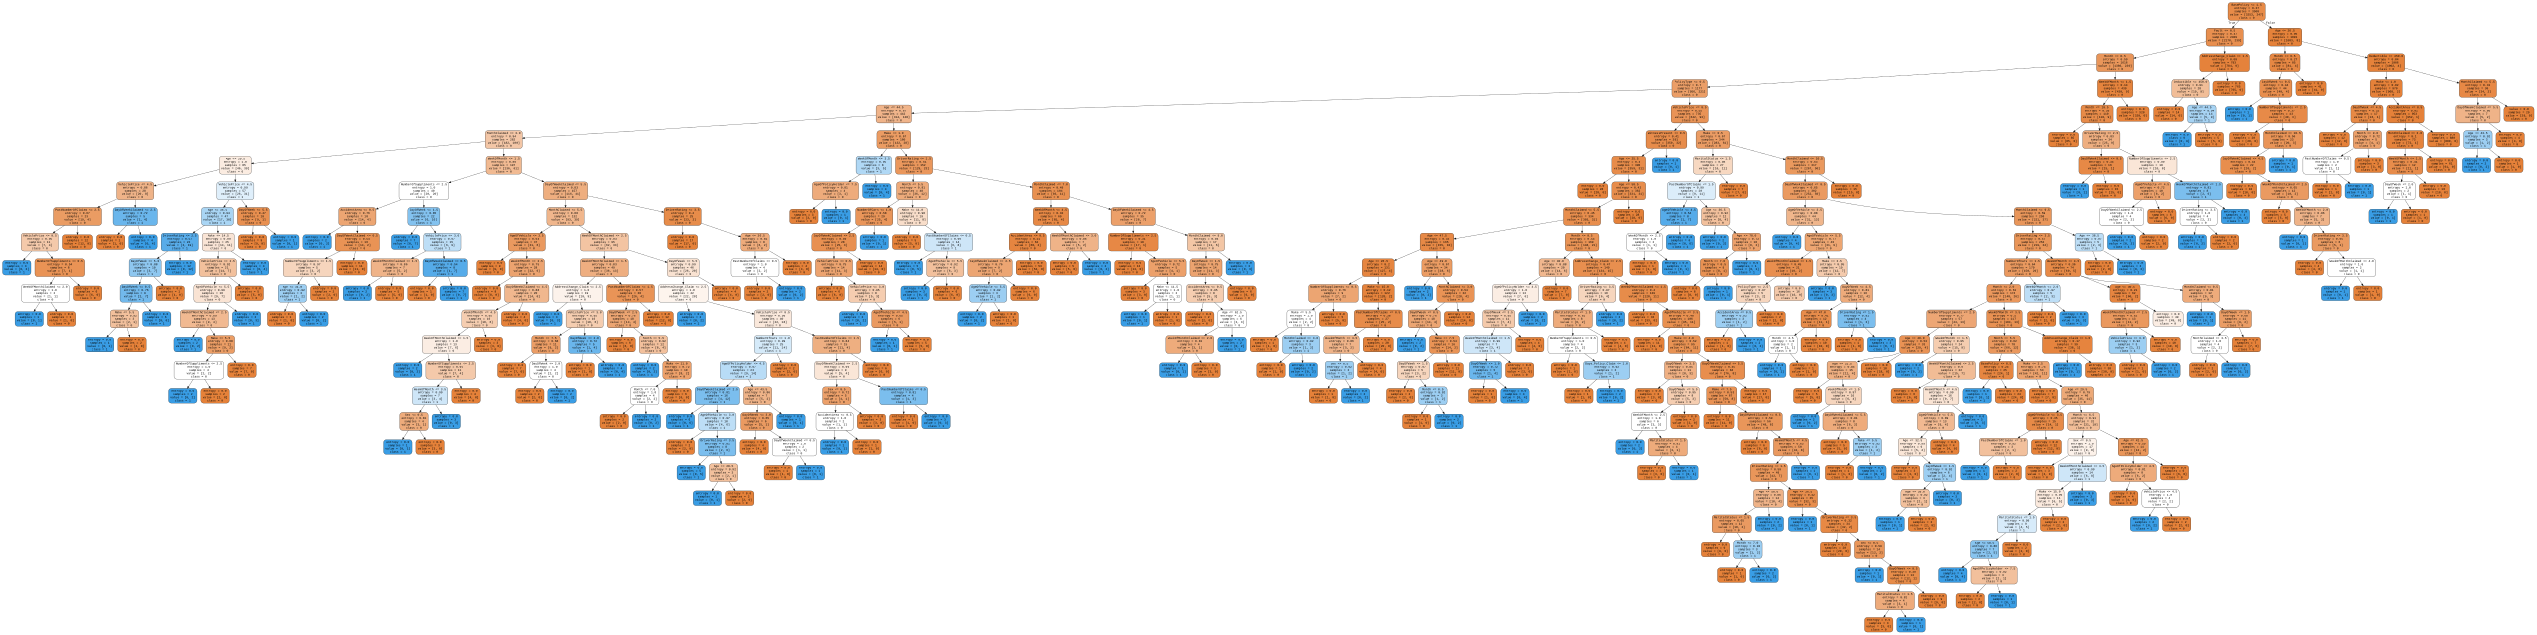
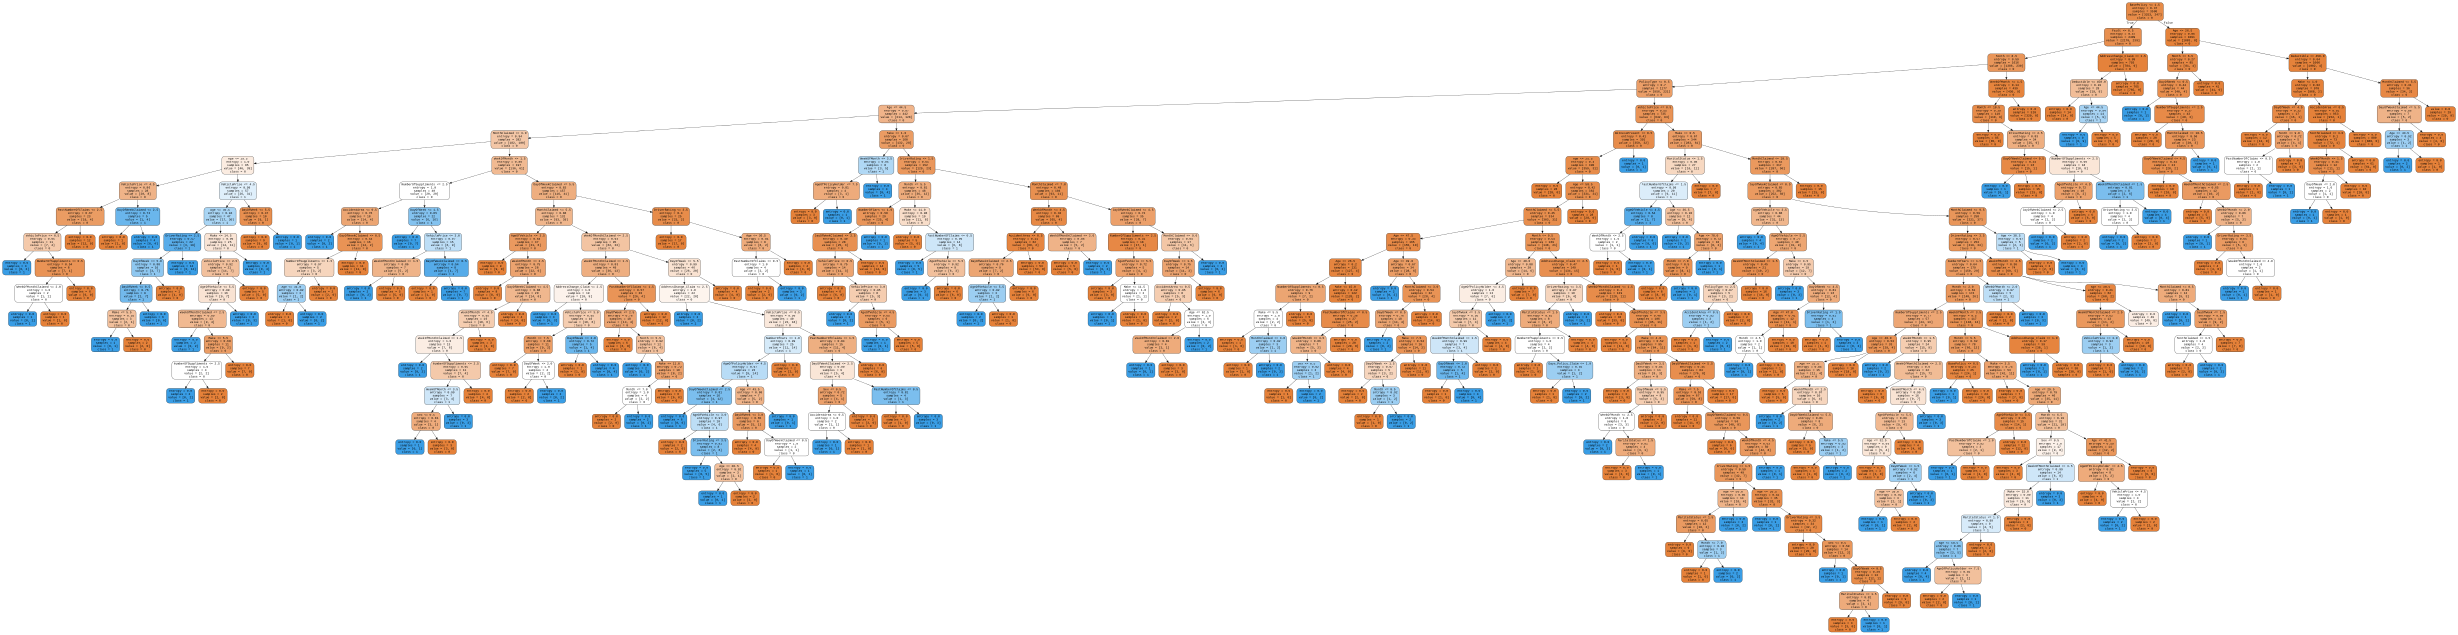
(2177, 140) -> (2074, 140)
(1130, 268) -> none
(1789, 293) -> (1756, 293)
